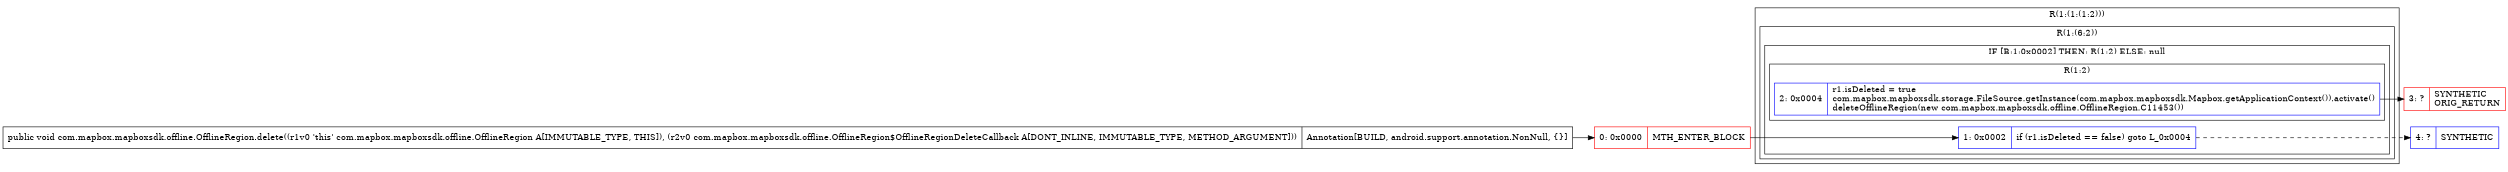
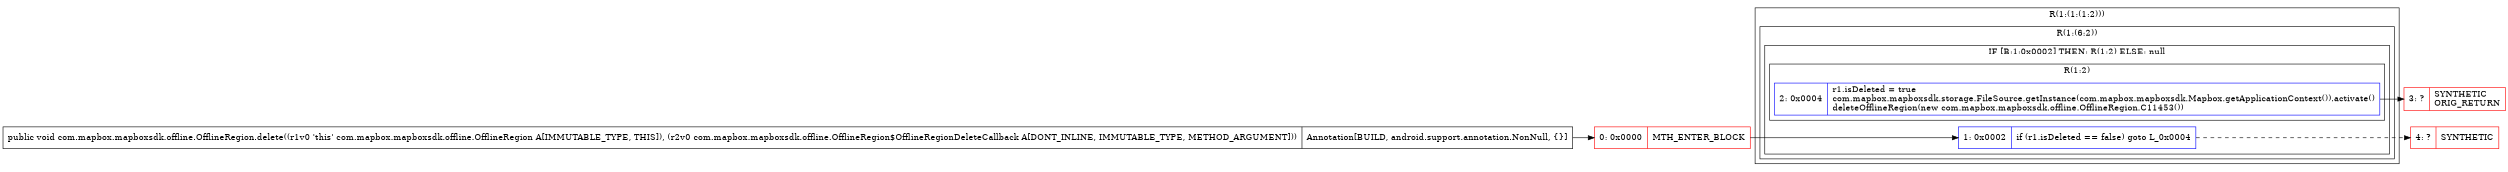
(2455, 138) -> (2455, 138)
